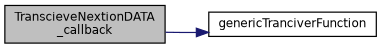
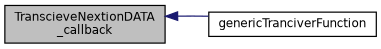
(181, 32) -> (193, 16)
